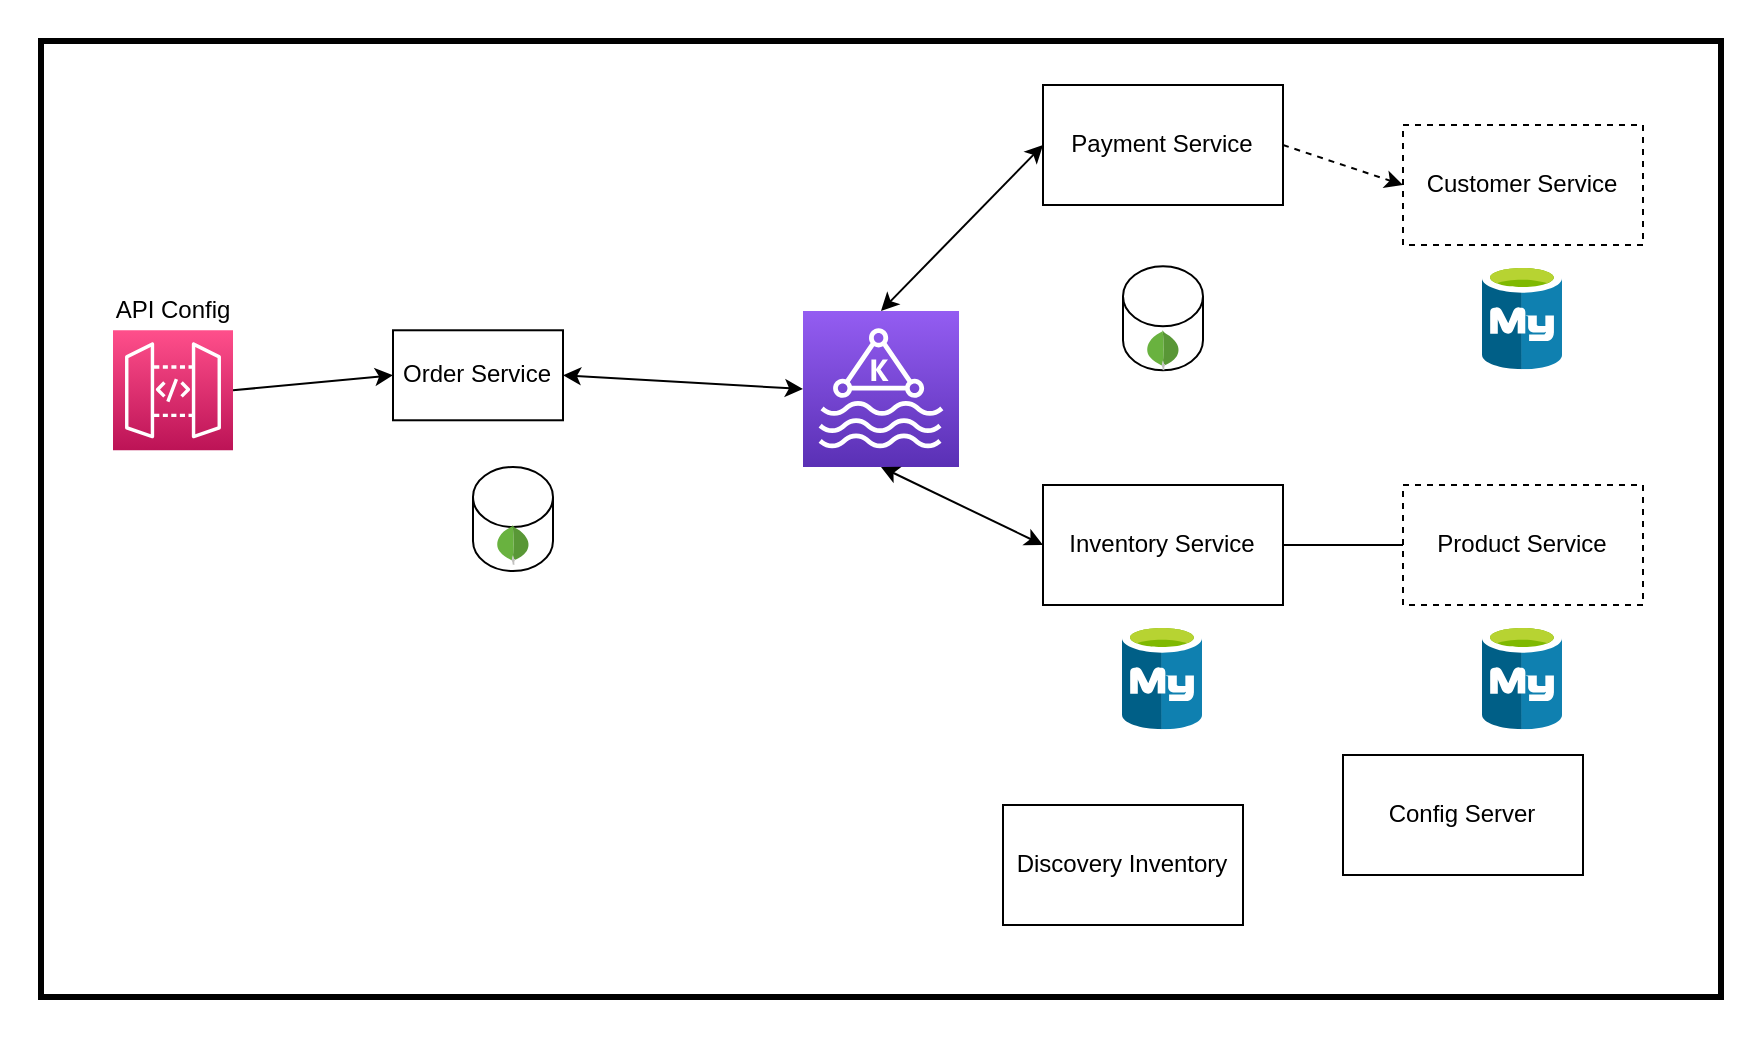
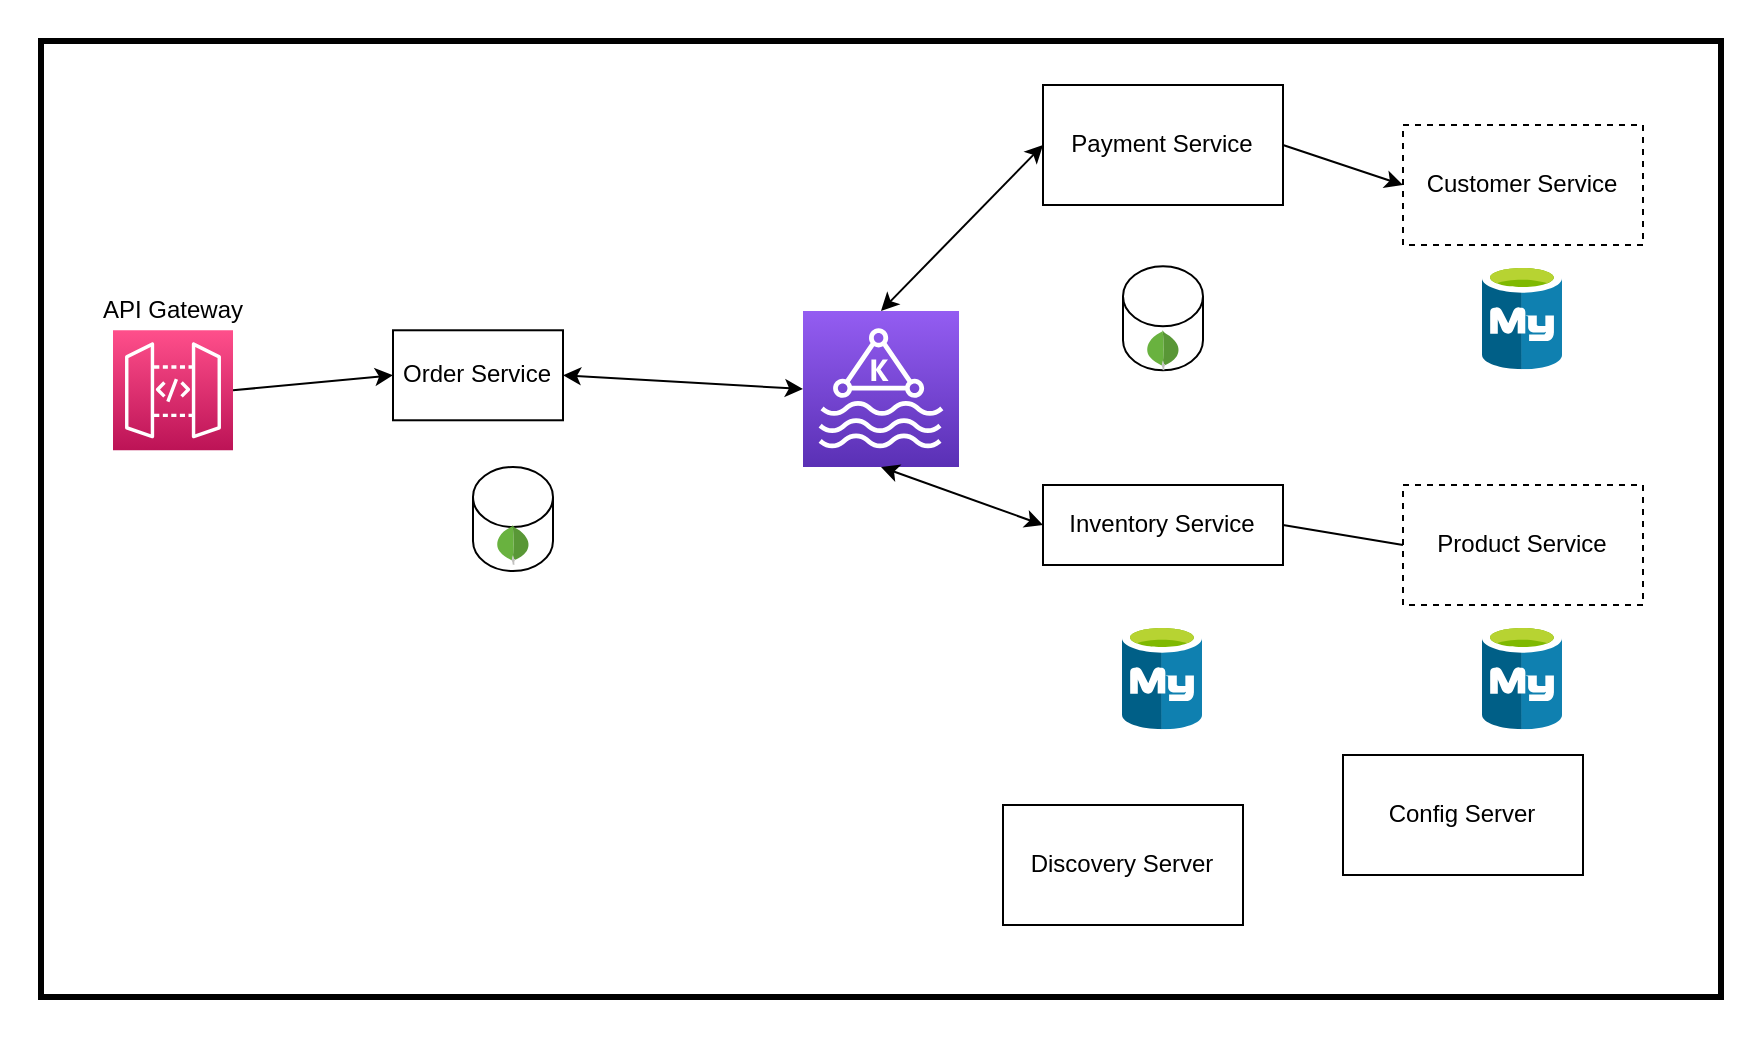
(1336, 163) -> (1336, 163)
(174, 311) -> (174, 311)
(1163, 545) -> (1163, 525)
(1123, 865) -> (1123, 865)
